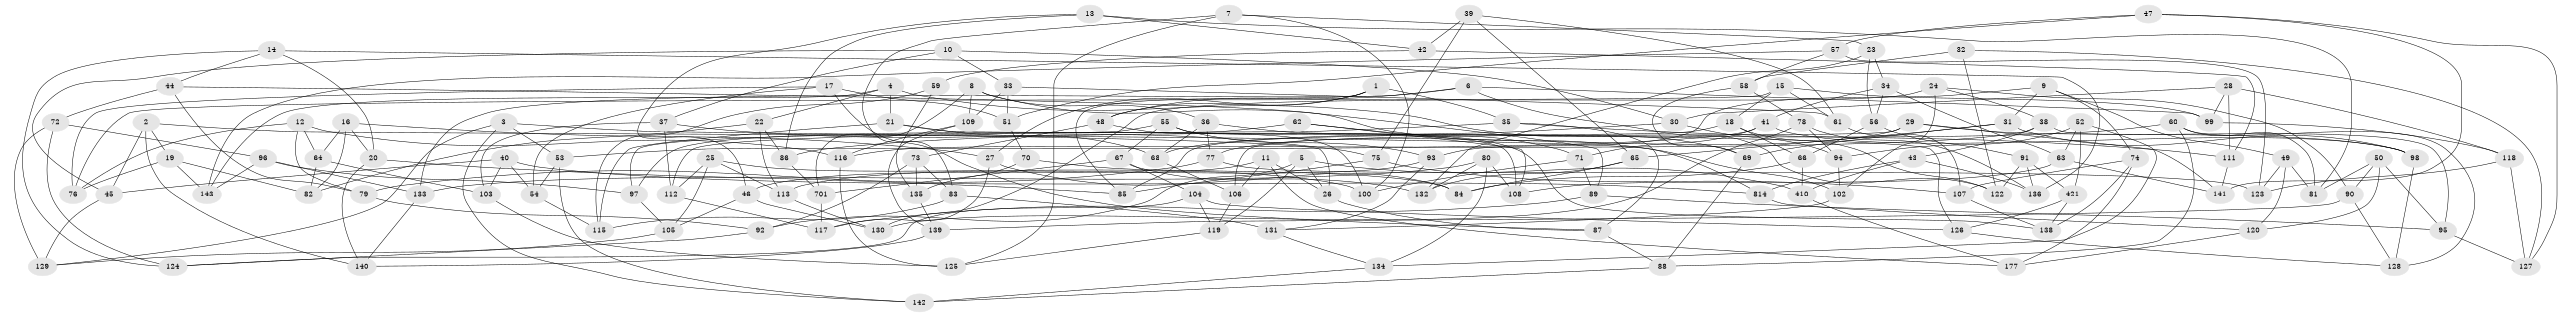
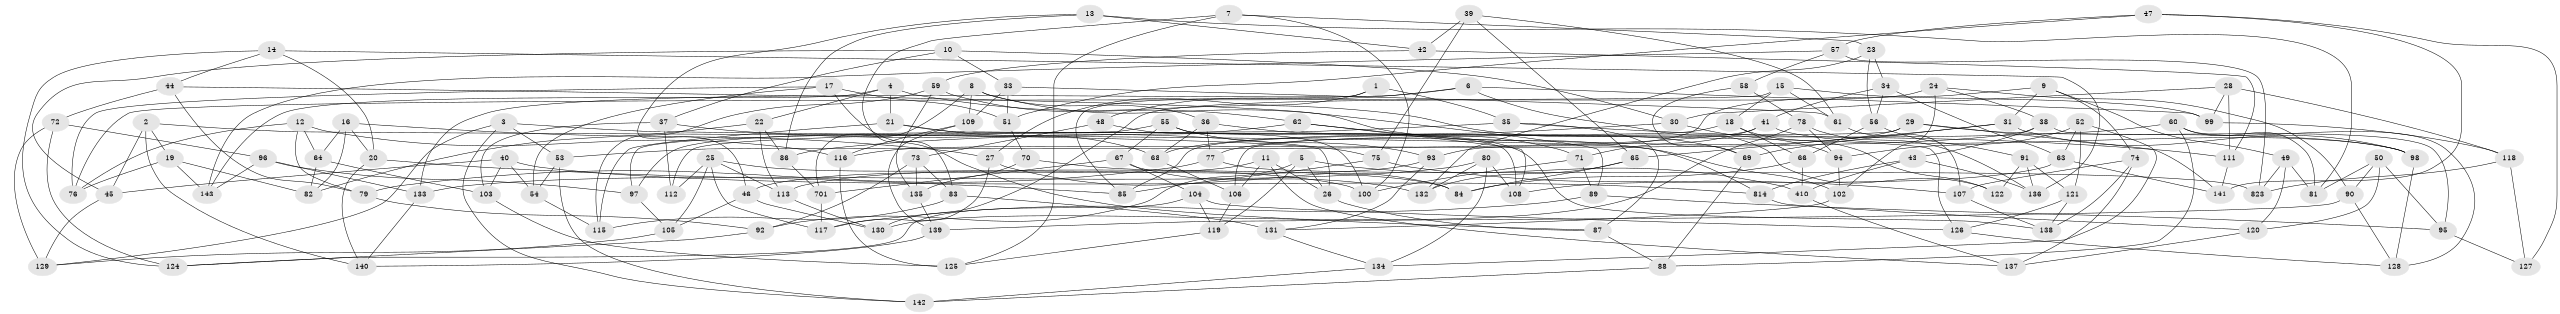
(1961, 50) -> none
(1238, 104) -> none
none -> (1115, 111)
(2073, 195) -> (2073, 195)
(2258, 195) -> (2258, 195)
(746, 213) -> (748, 211)
(2012, 267) -> (2012, 267)
